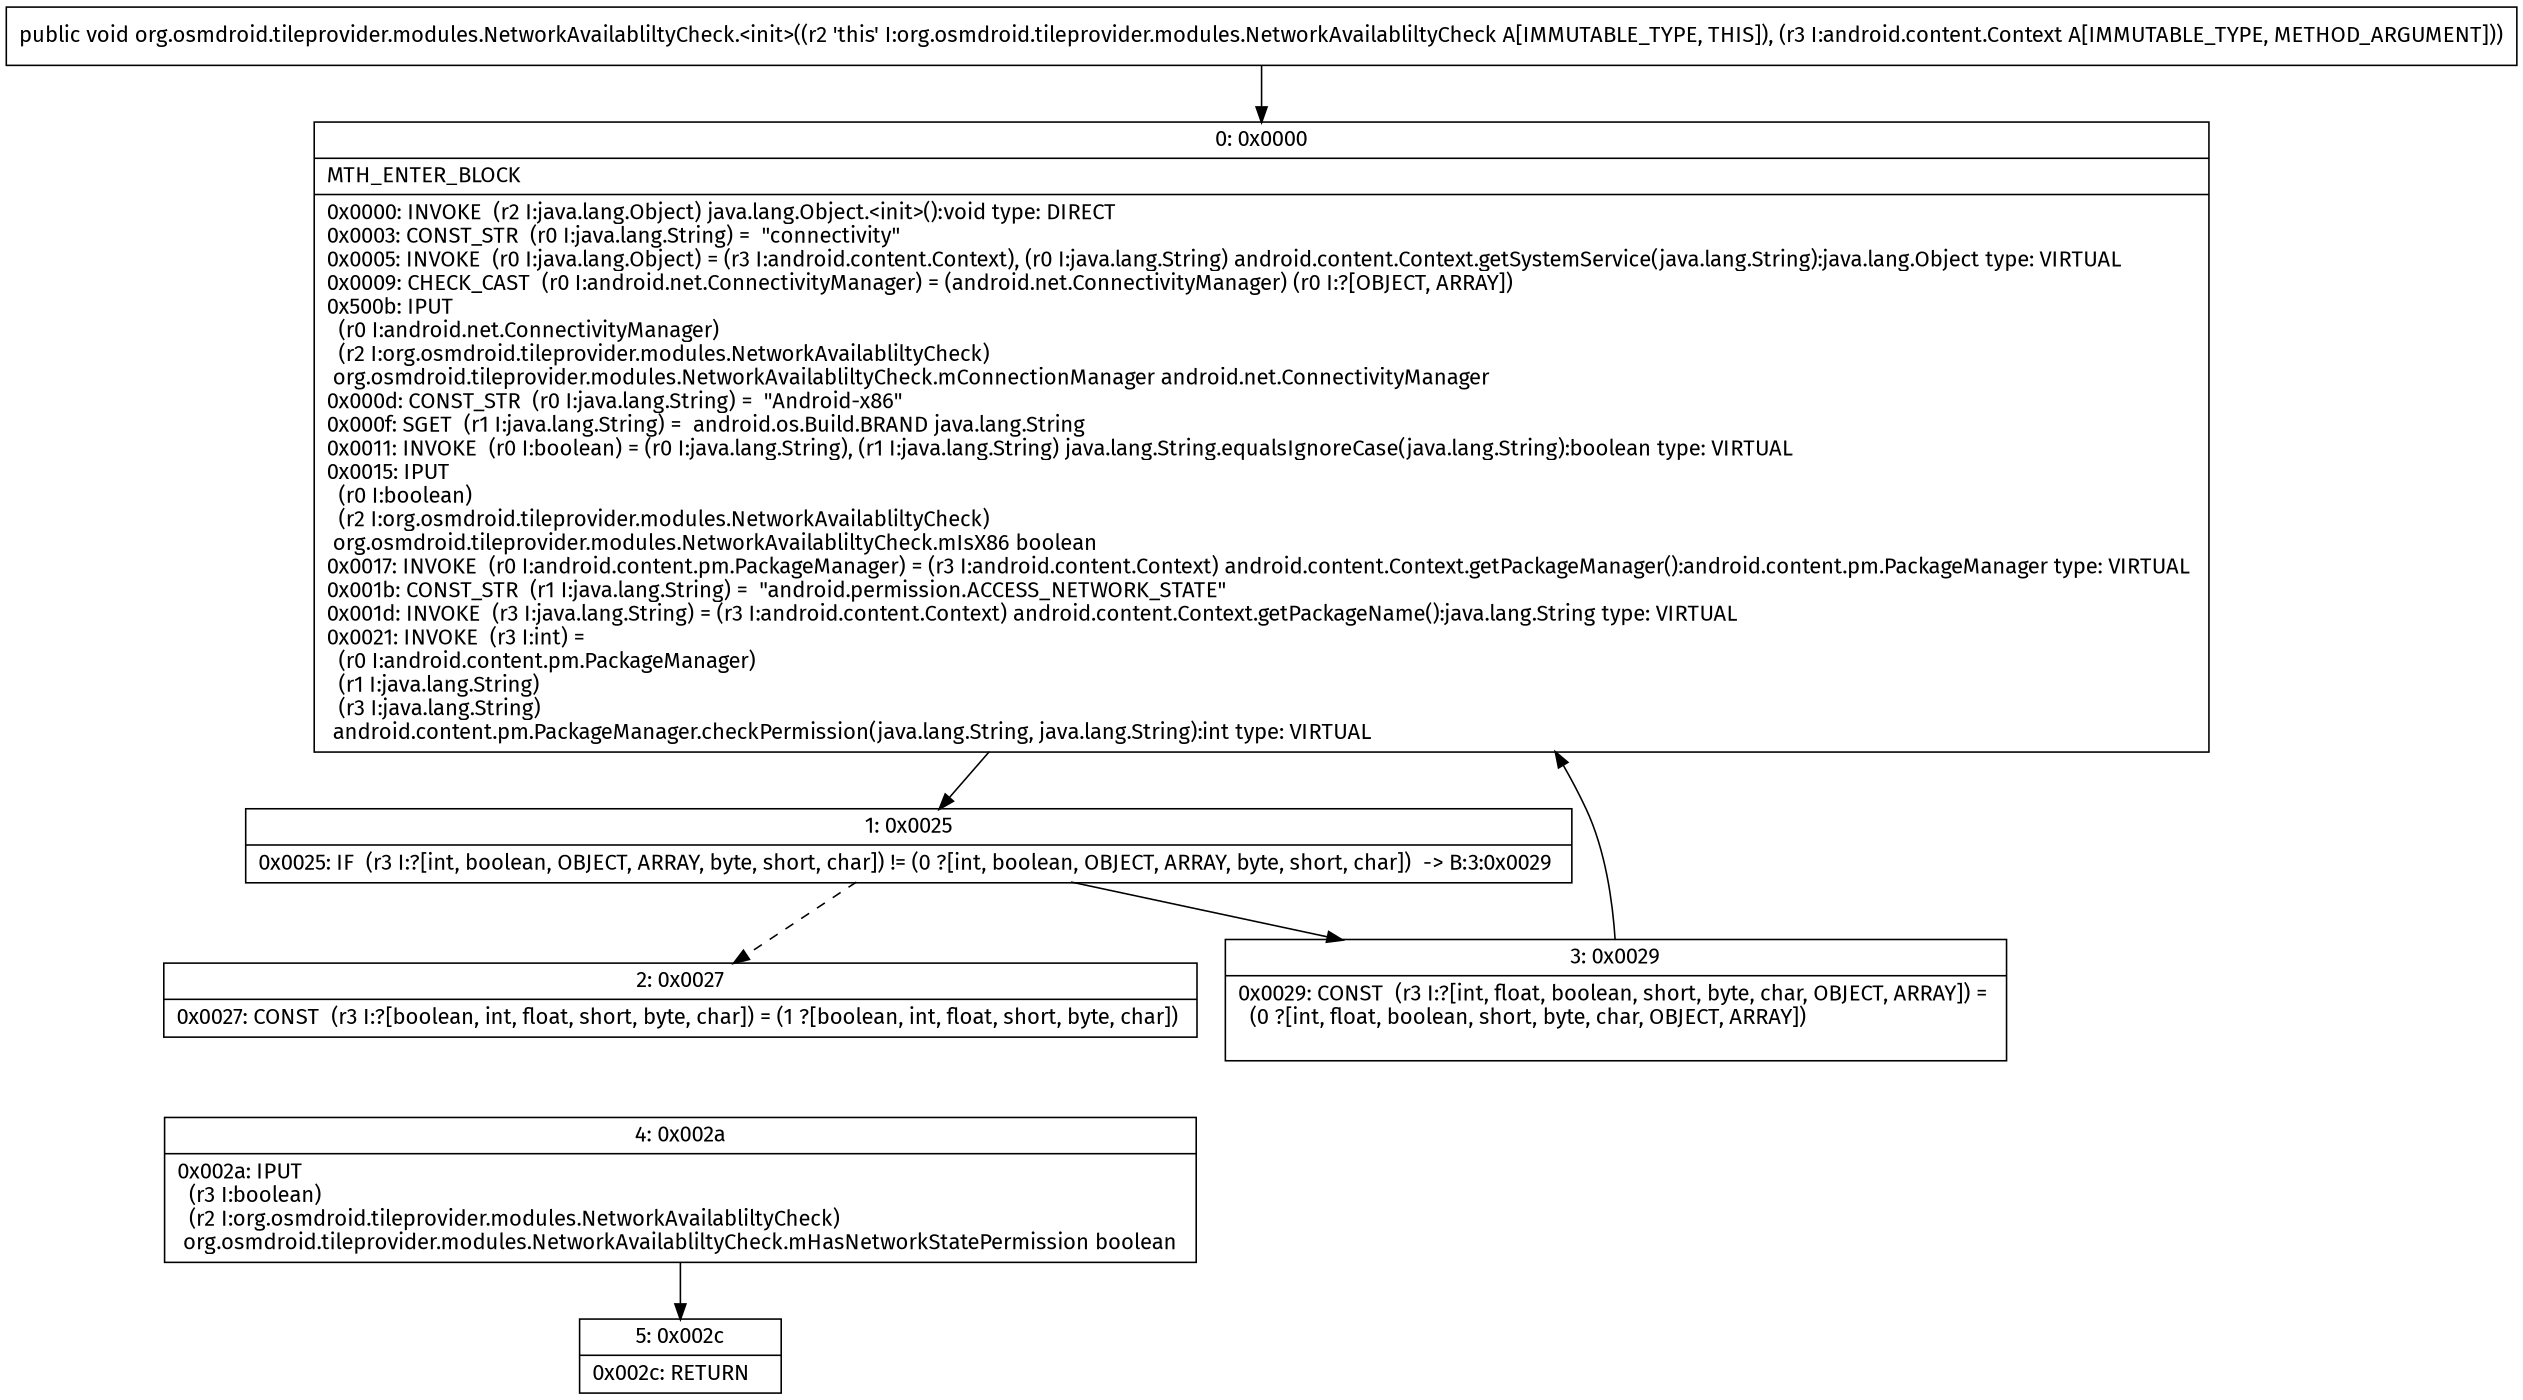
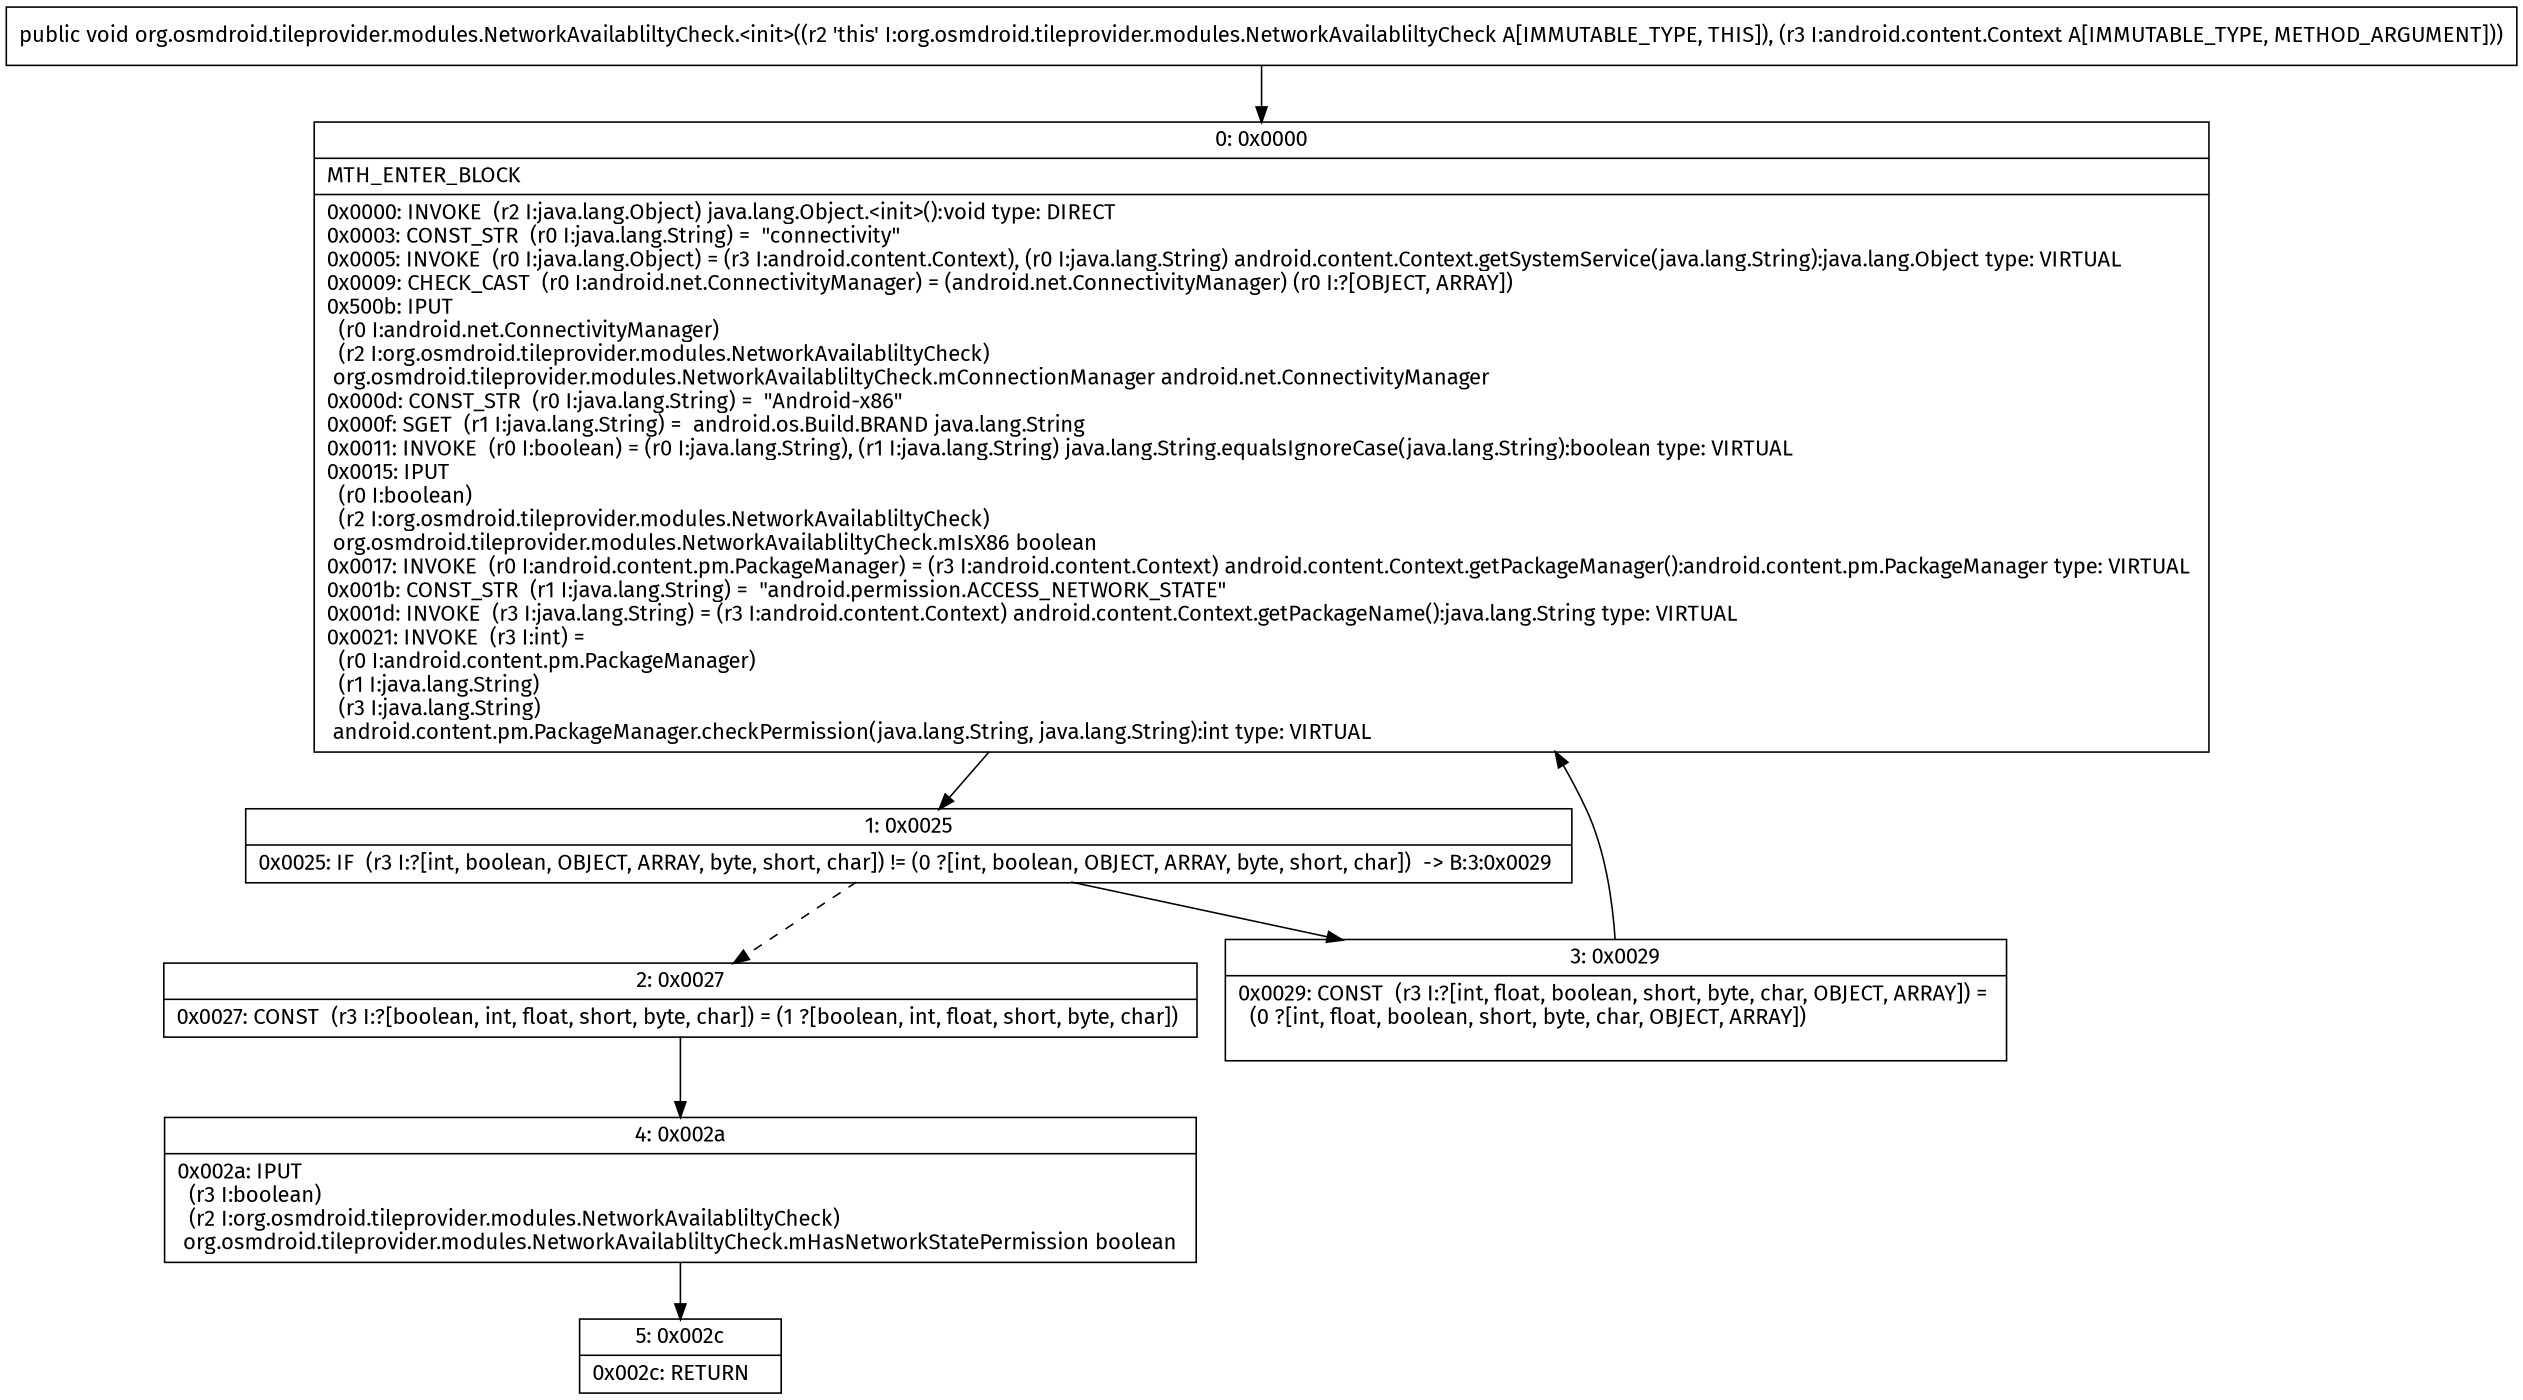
none -> (680, 1069)
